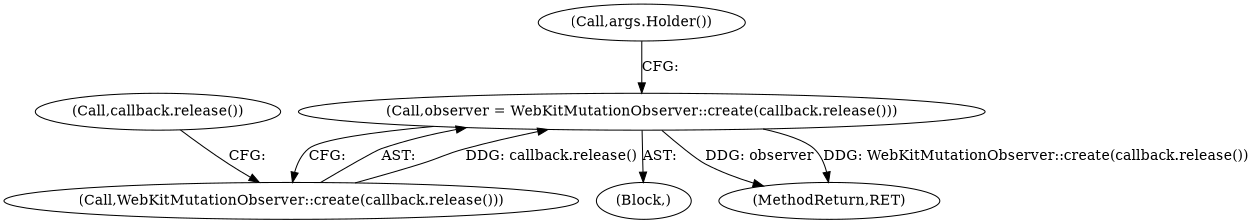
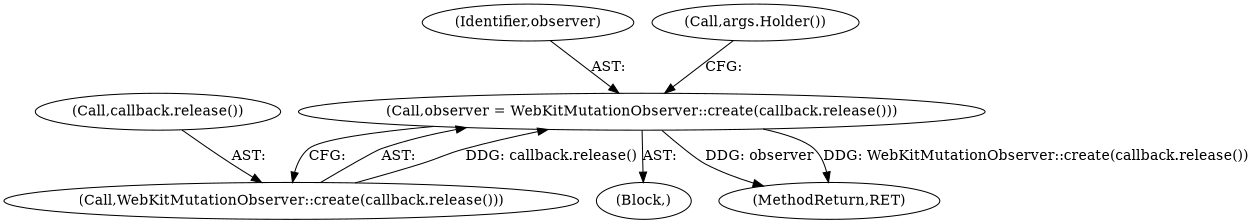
none -> (528, 23)
(250, 156) -> (251, 156)
